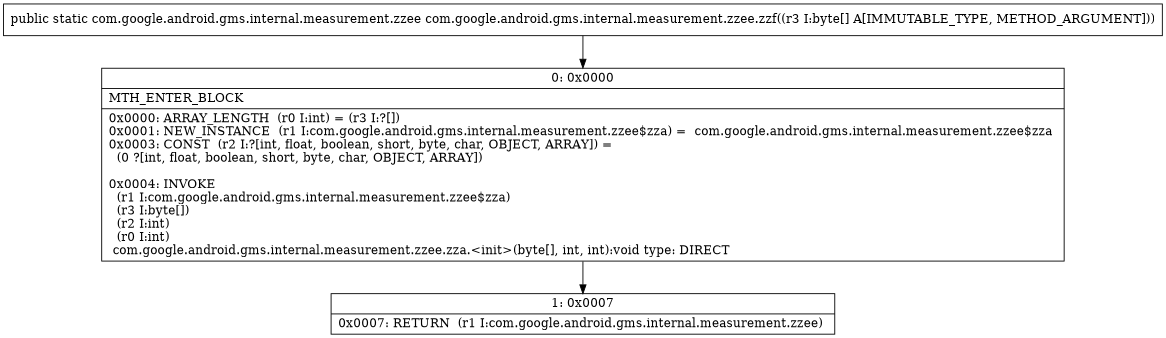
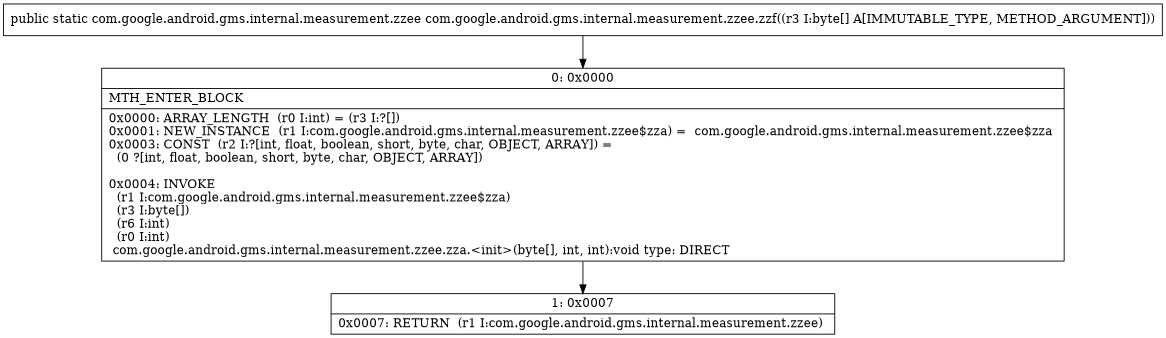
(140, 224) -> (140, 224)
